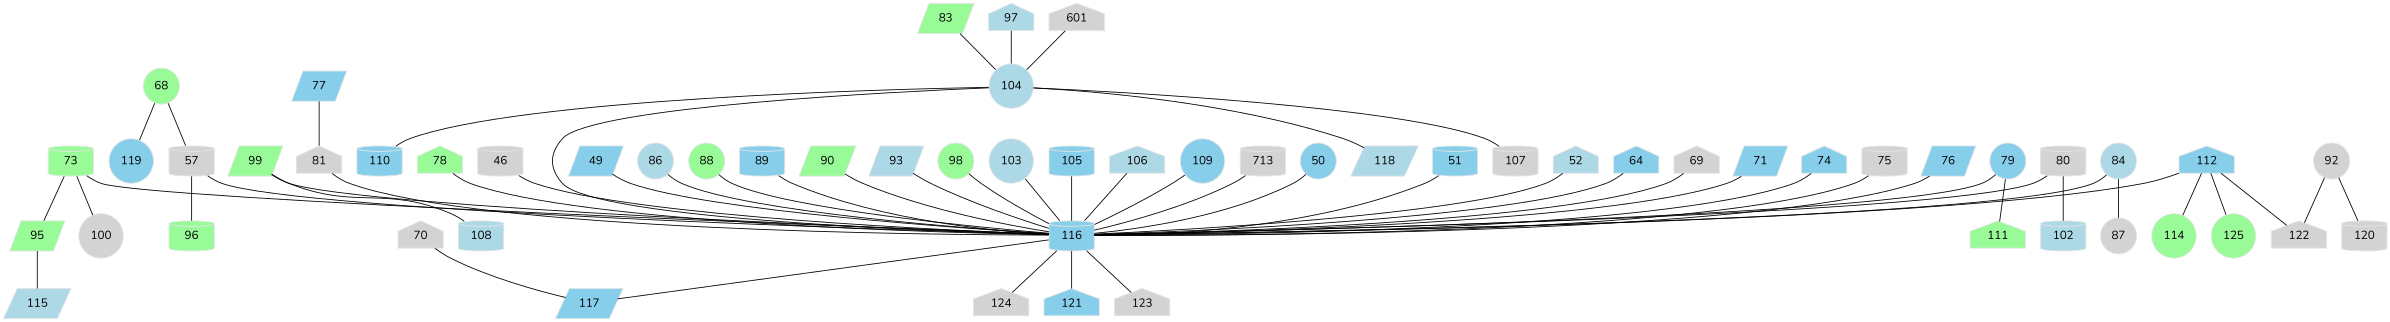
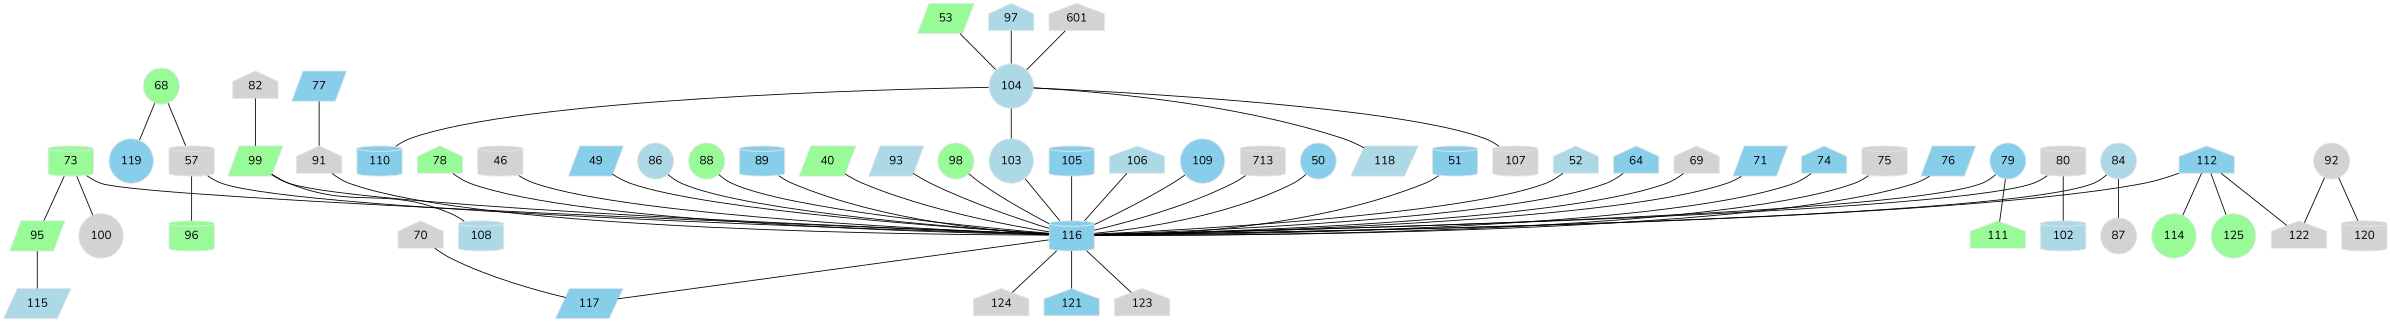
(946, 18) -> (946, 18)
none -> (255, 86)
(319, 161) -> (319, 161)
(828, 161) -> (828, 161)
(567, 186) -> (1011, 124)
